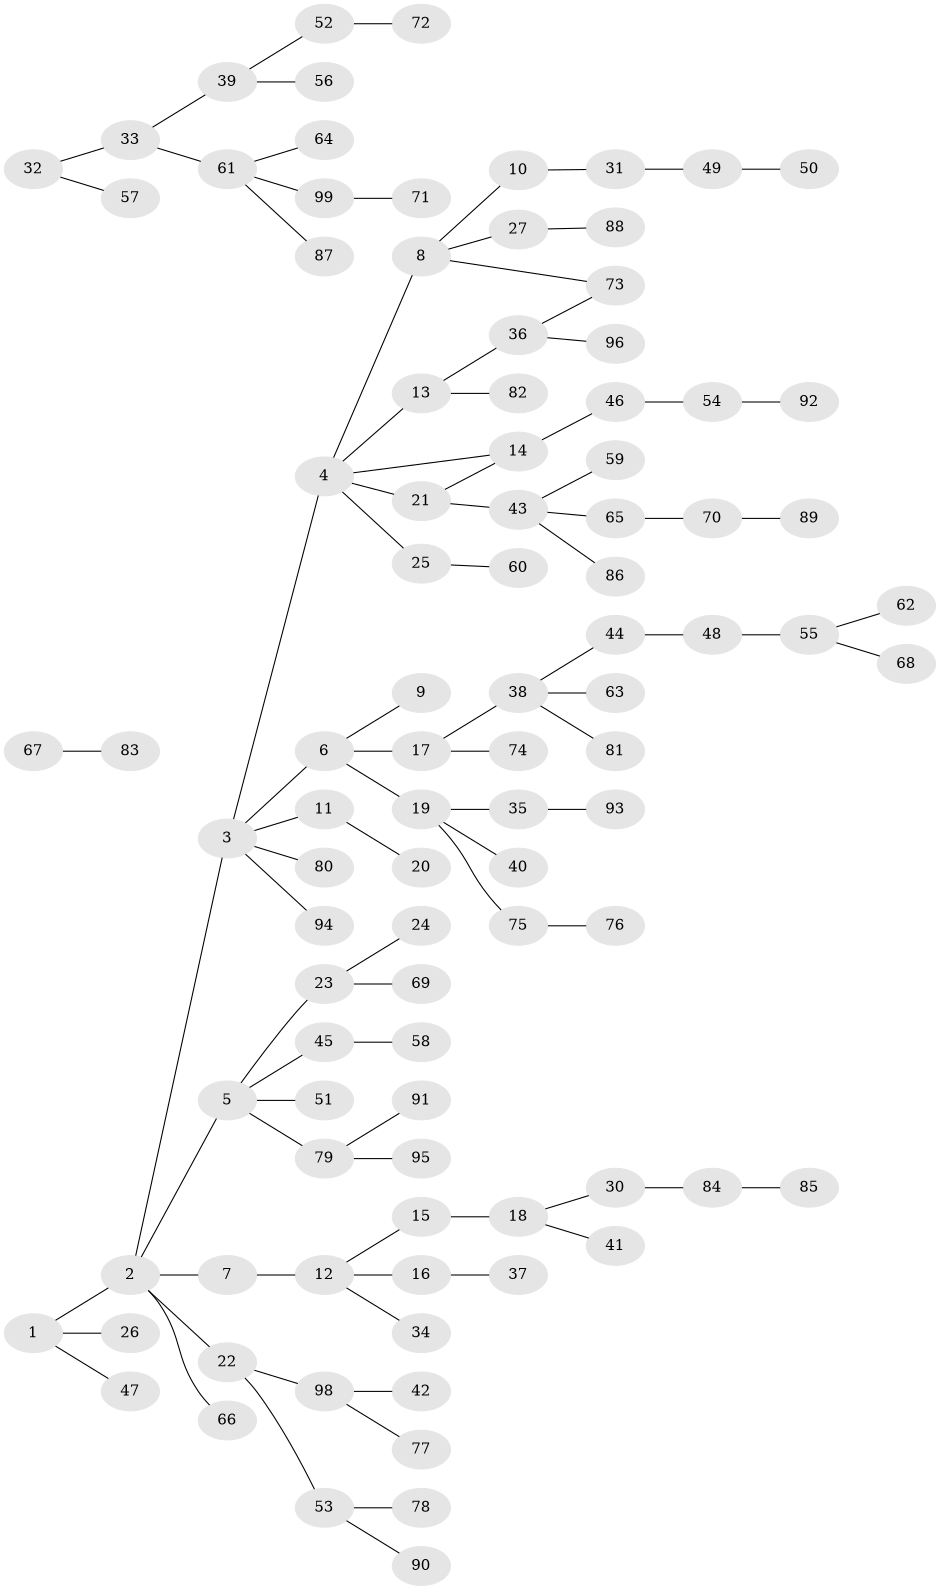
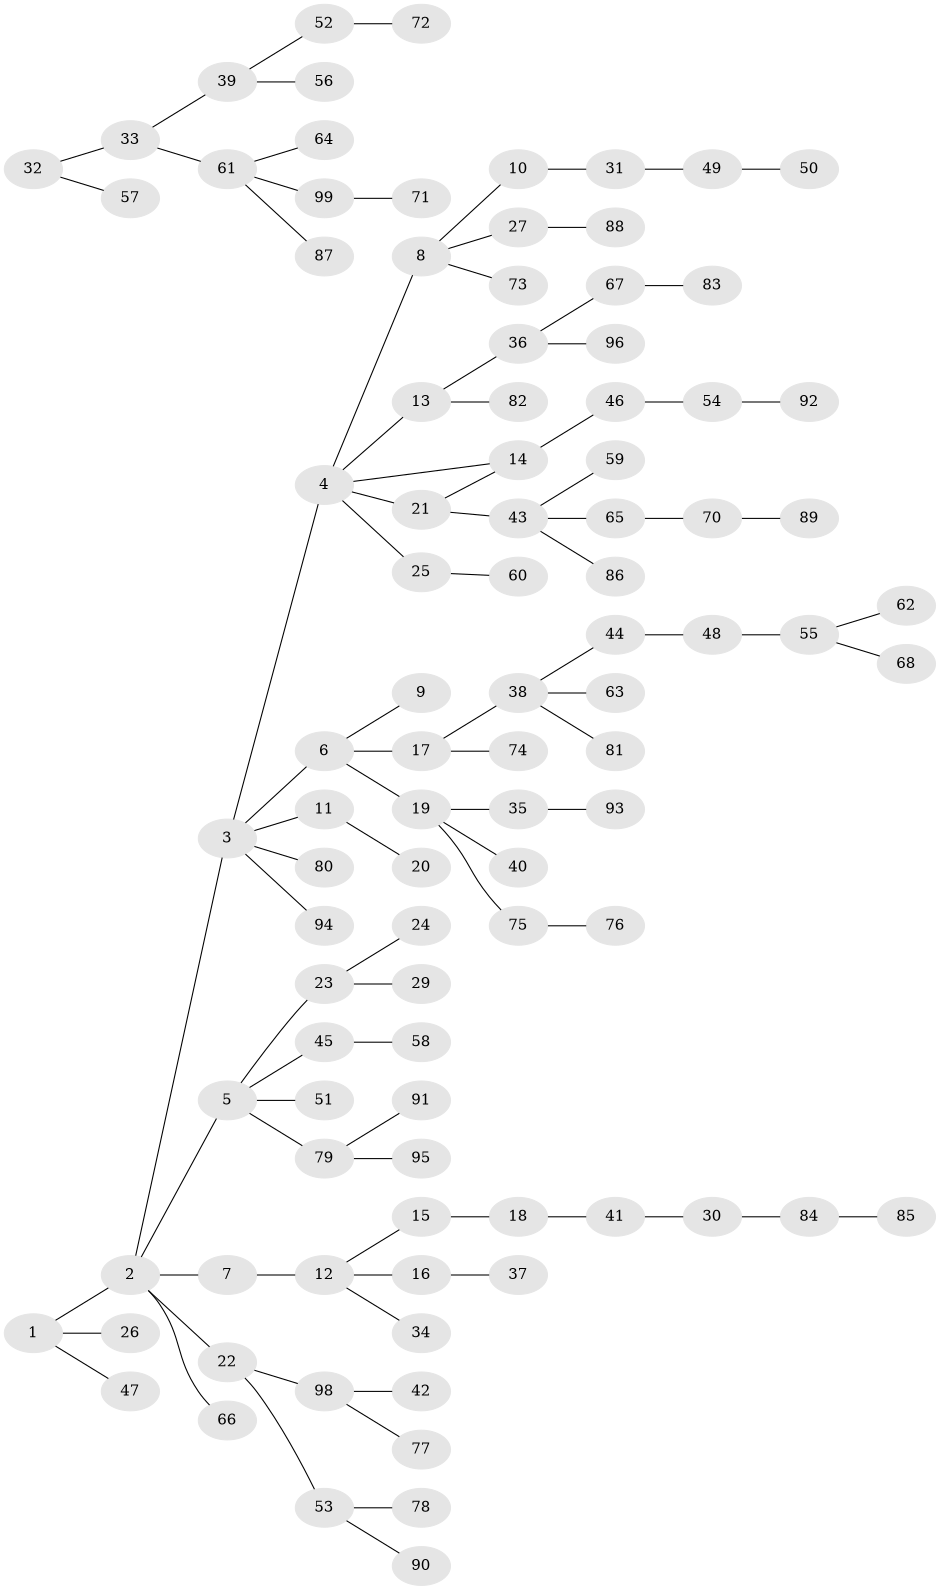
(567, 310) -> (567, 315)
(421, 984) -> (421, 984)
(567, 1202) -> (664, 1217)
